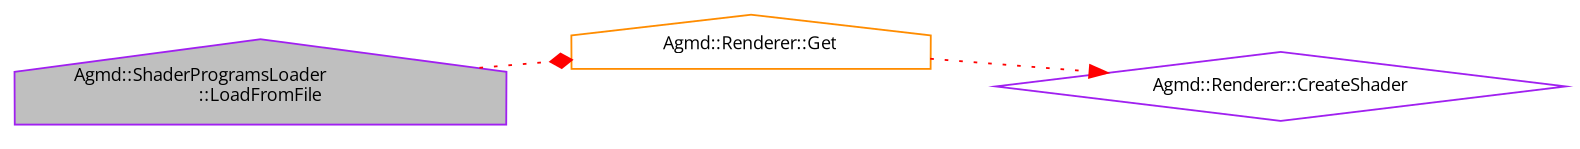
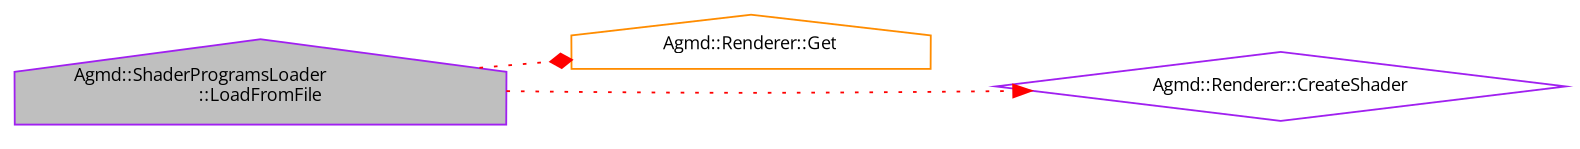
(1010, 65) -> (760, 93)
